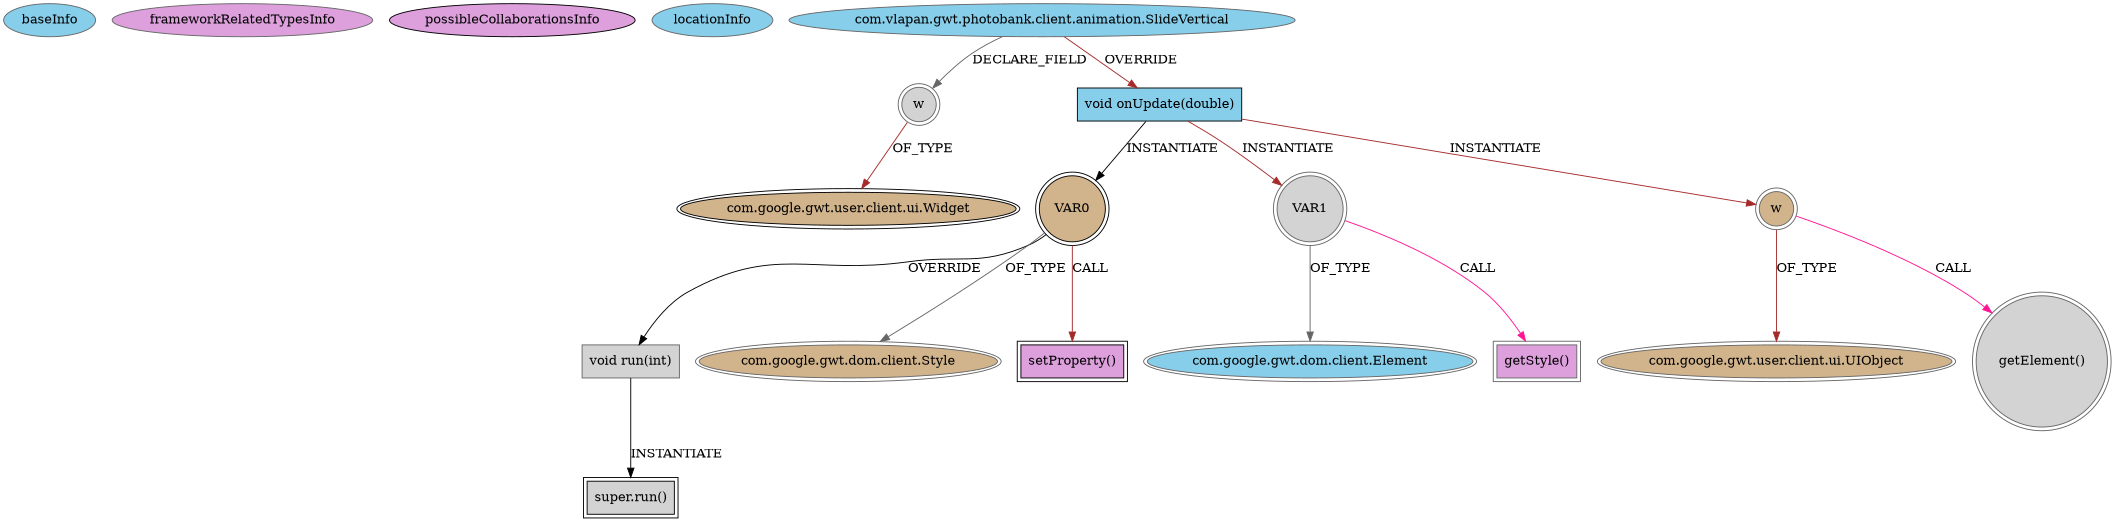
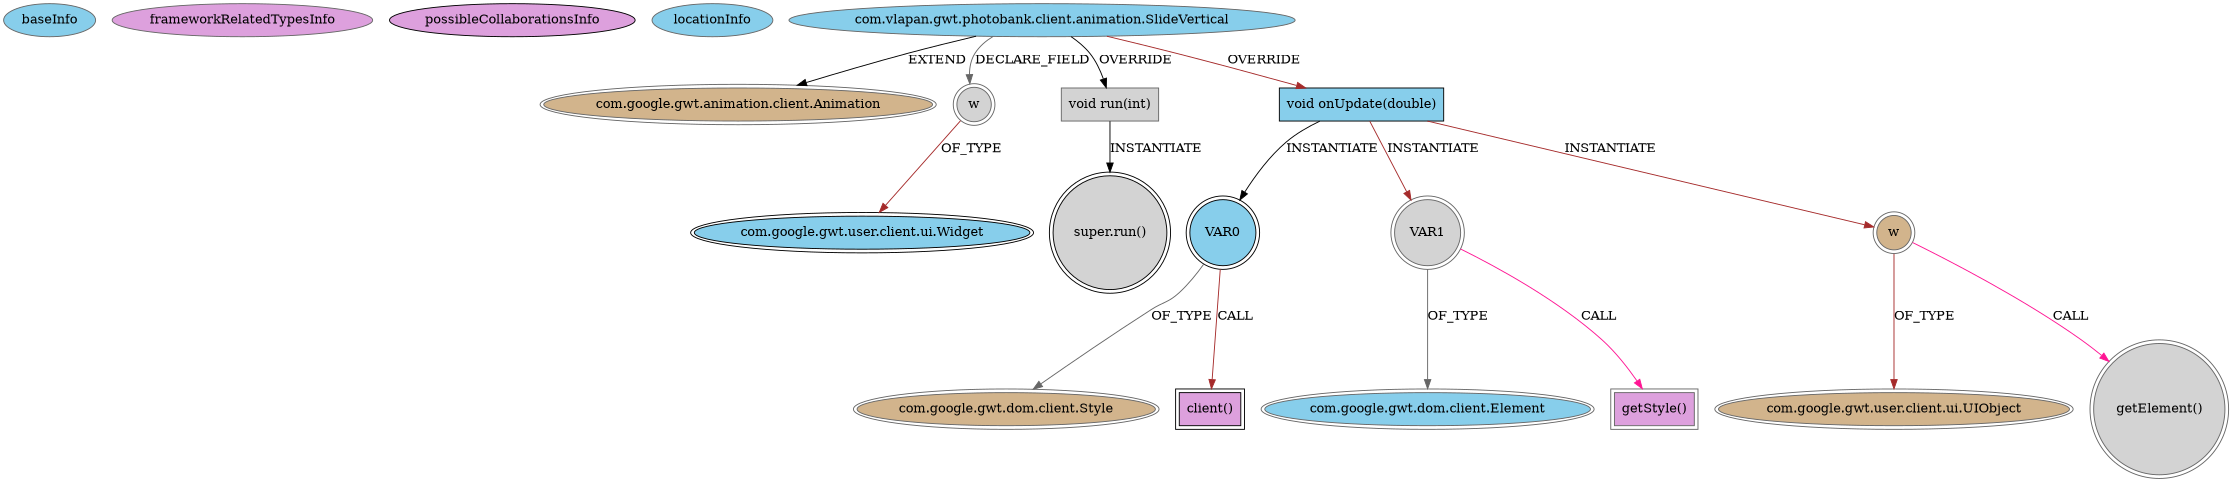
none -> (738, 105)
(848, 209) -> (862, 233)
(1072, 209) -> (1223, 233)
(836, 265) -> (1091, 55)
(1072, 361) -> (1210, 409)
(631, 498) -> (1110, 233)
